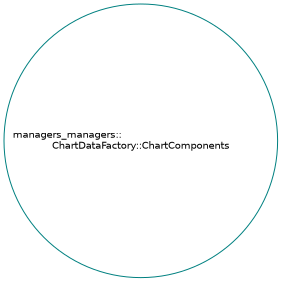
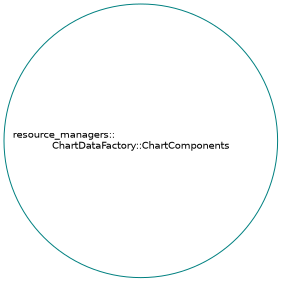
(141, 141) -> (141, 141)
